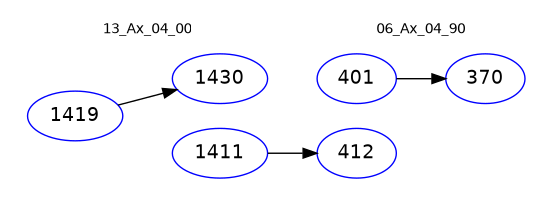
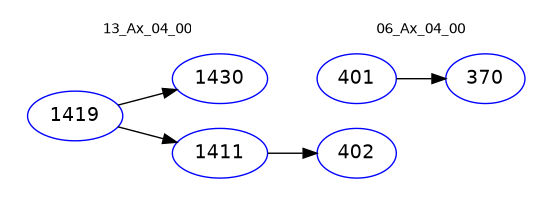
(421, 30) -> (421, 30)
none -> (141, 133)
(357, 153) -> (357, 153)
